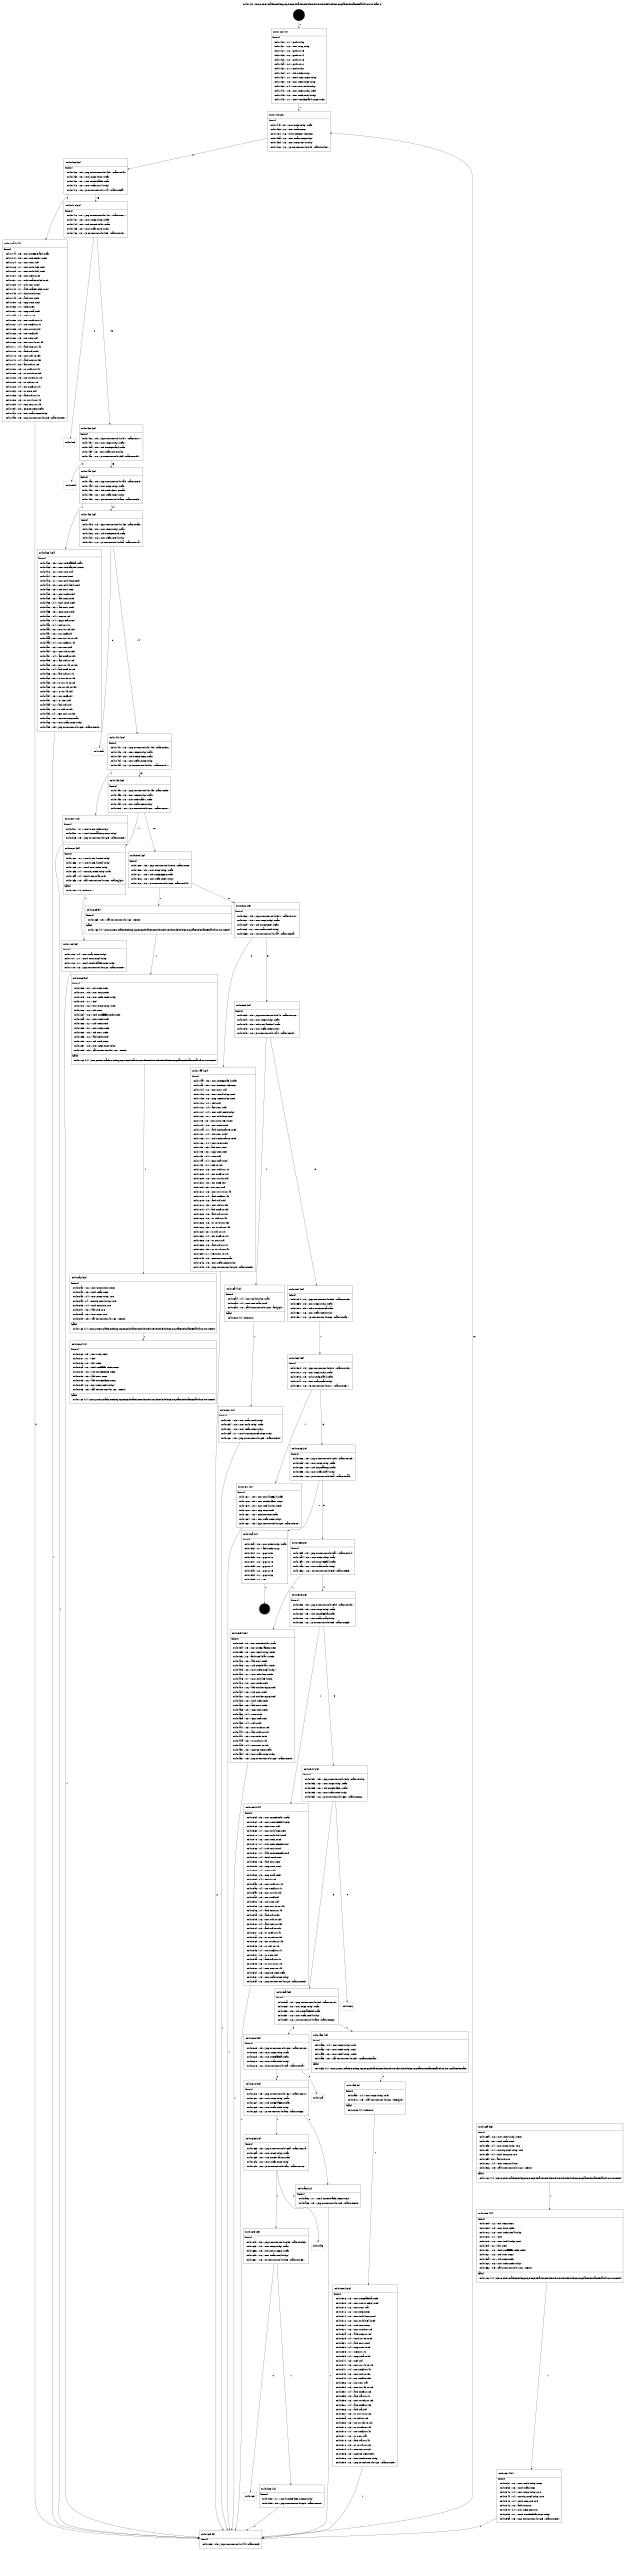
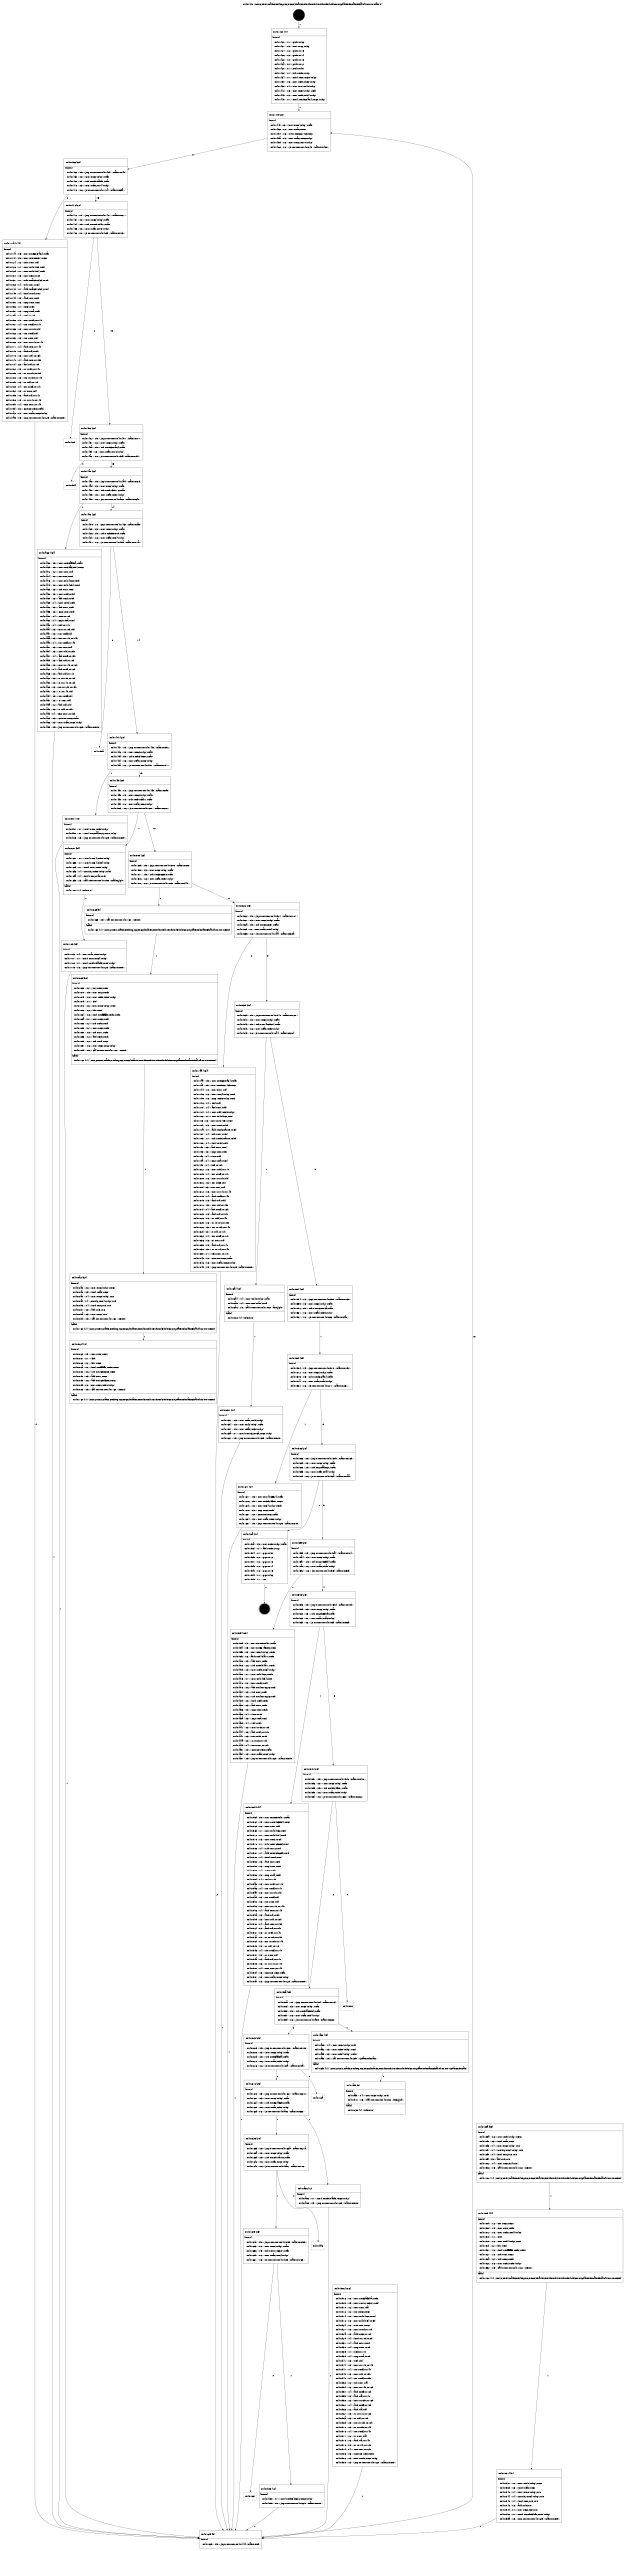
(371, 2199) -> none
